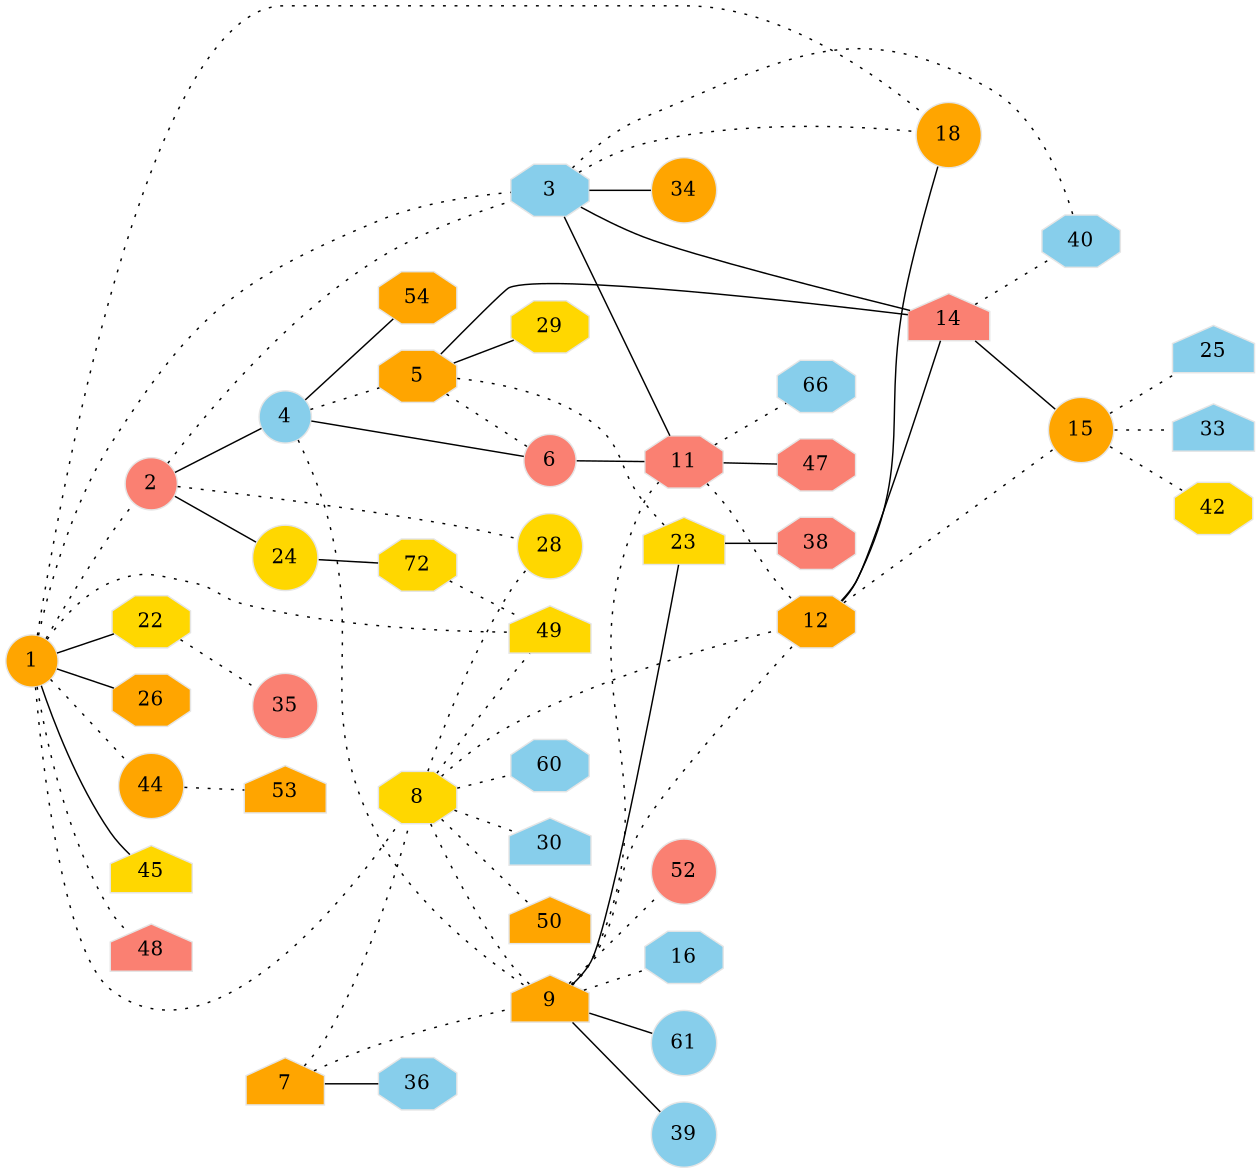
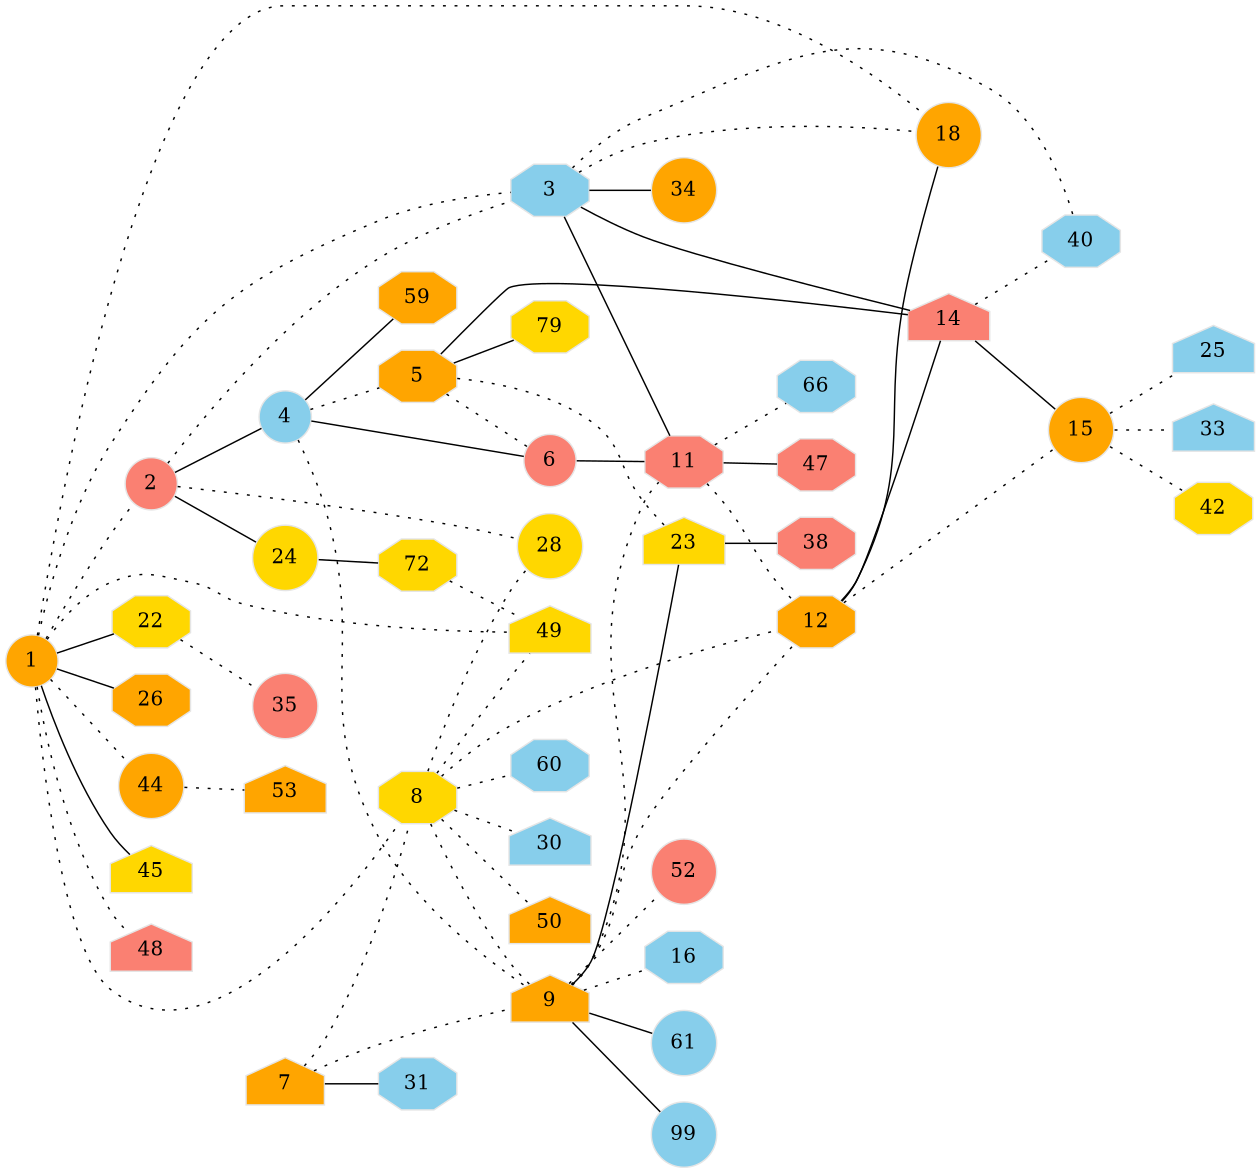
(418, 298) -> (418, 298)
(550, 327) -> (550, 327)
(418, 1084) -> (418, 1084)
(684, 1135) -> (684, 1135)
